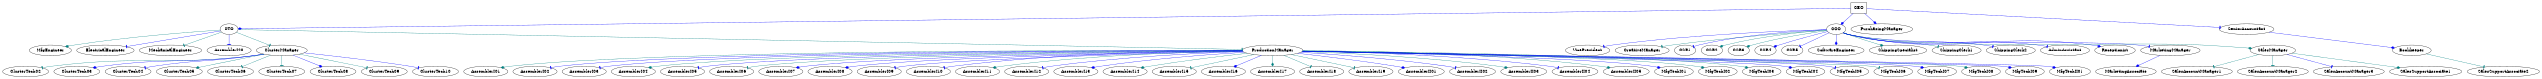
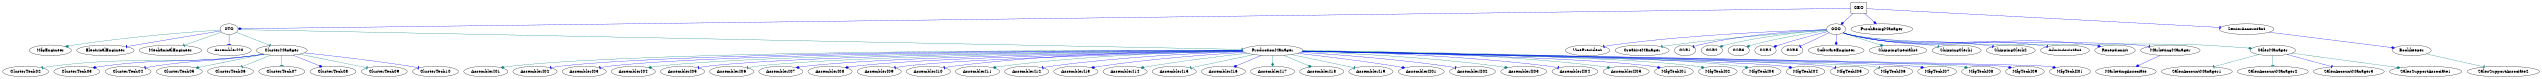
(1297, 61) -> (1296, 60)
